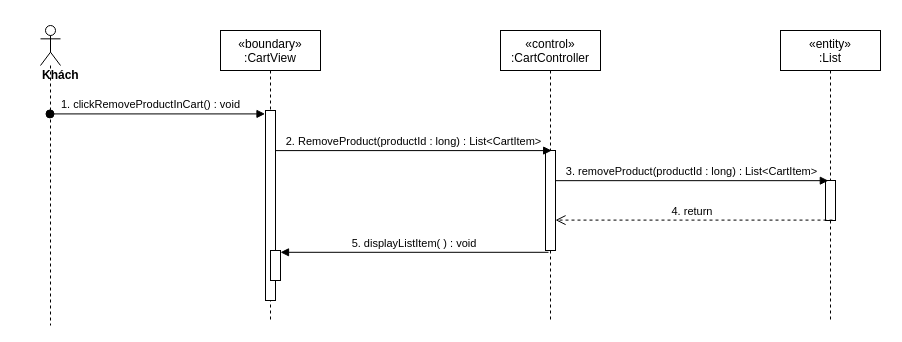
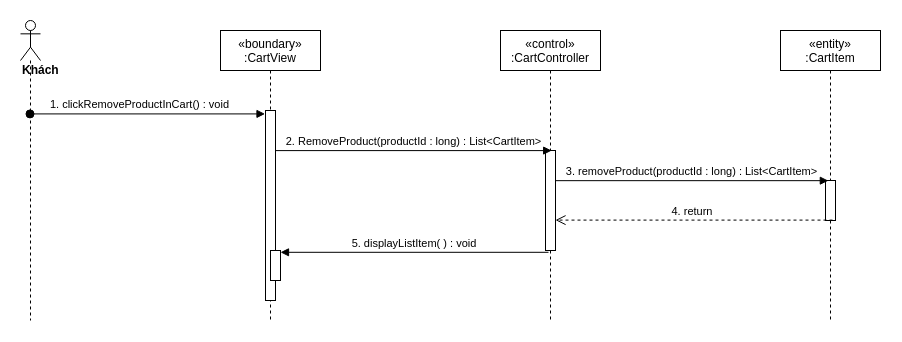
(830, 44) -> (830, 44)
(51, 176) -> (31, 171)
